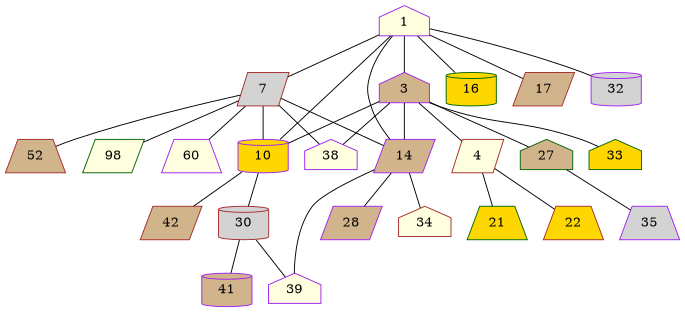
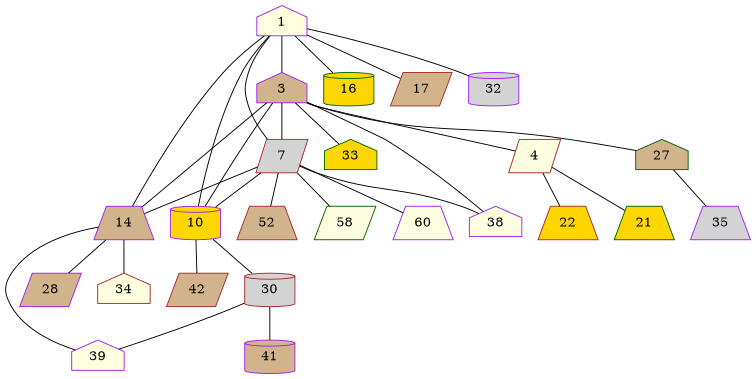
none -> (282, 121)
(114, 156) -> (345, 223)
(404, 156) -> (124, 223)
